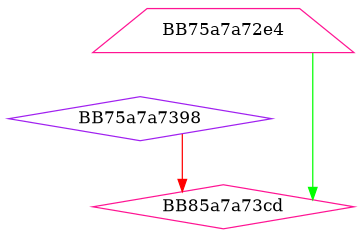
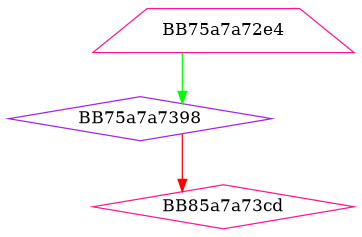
(313, 120) -> (182, 72)
